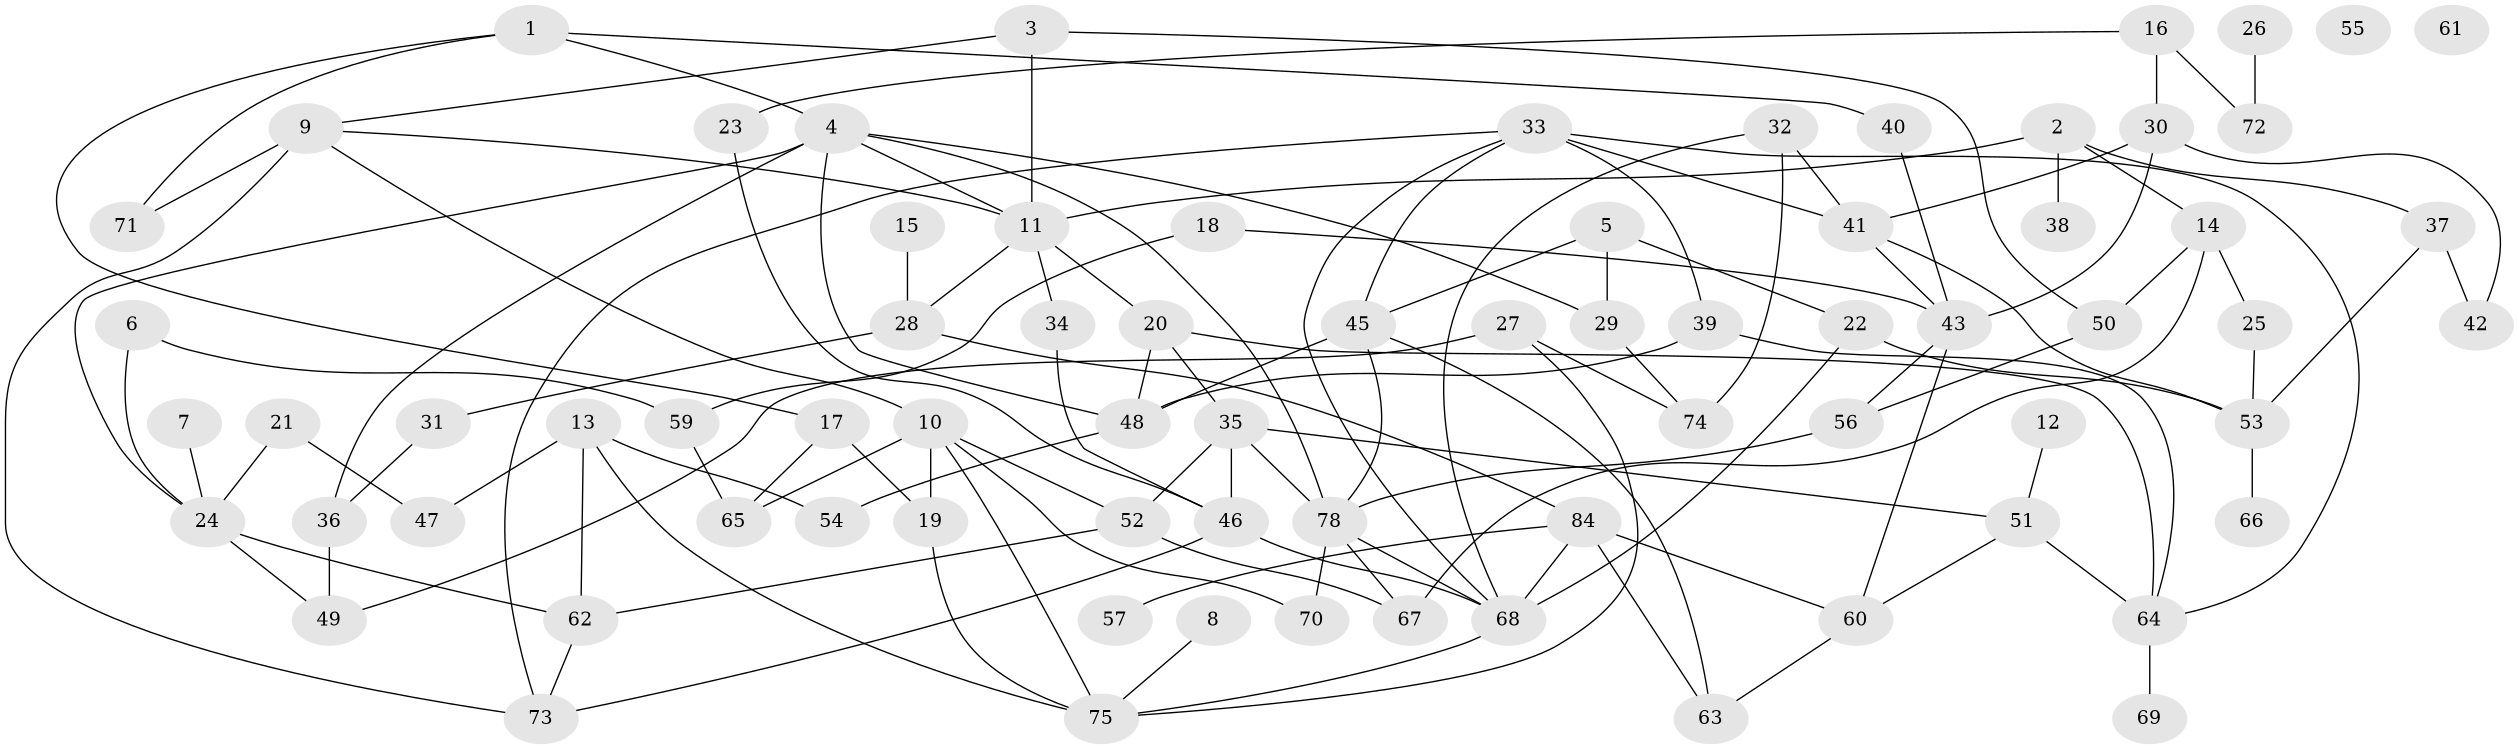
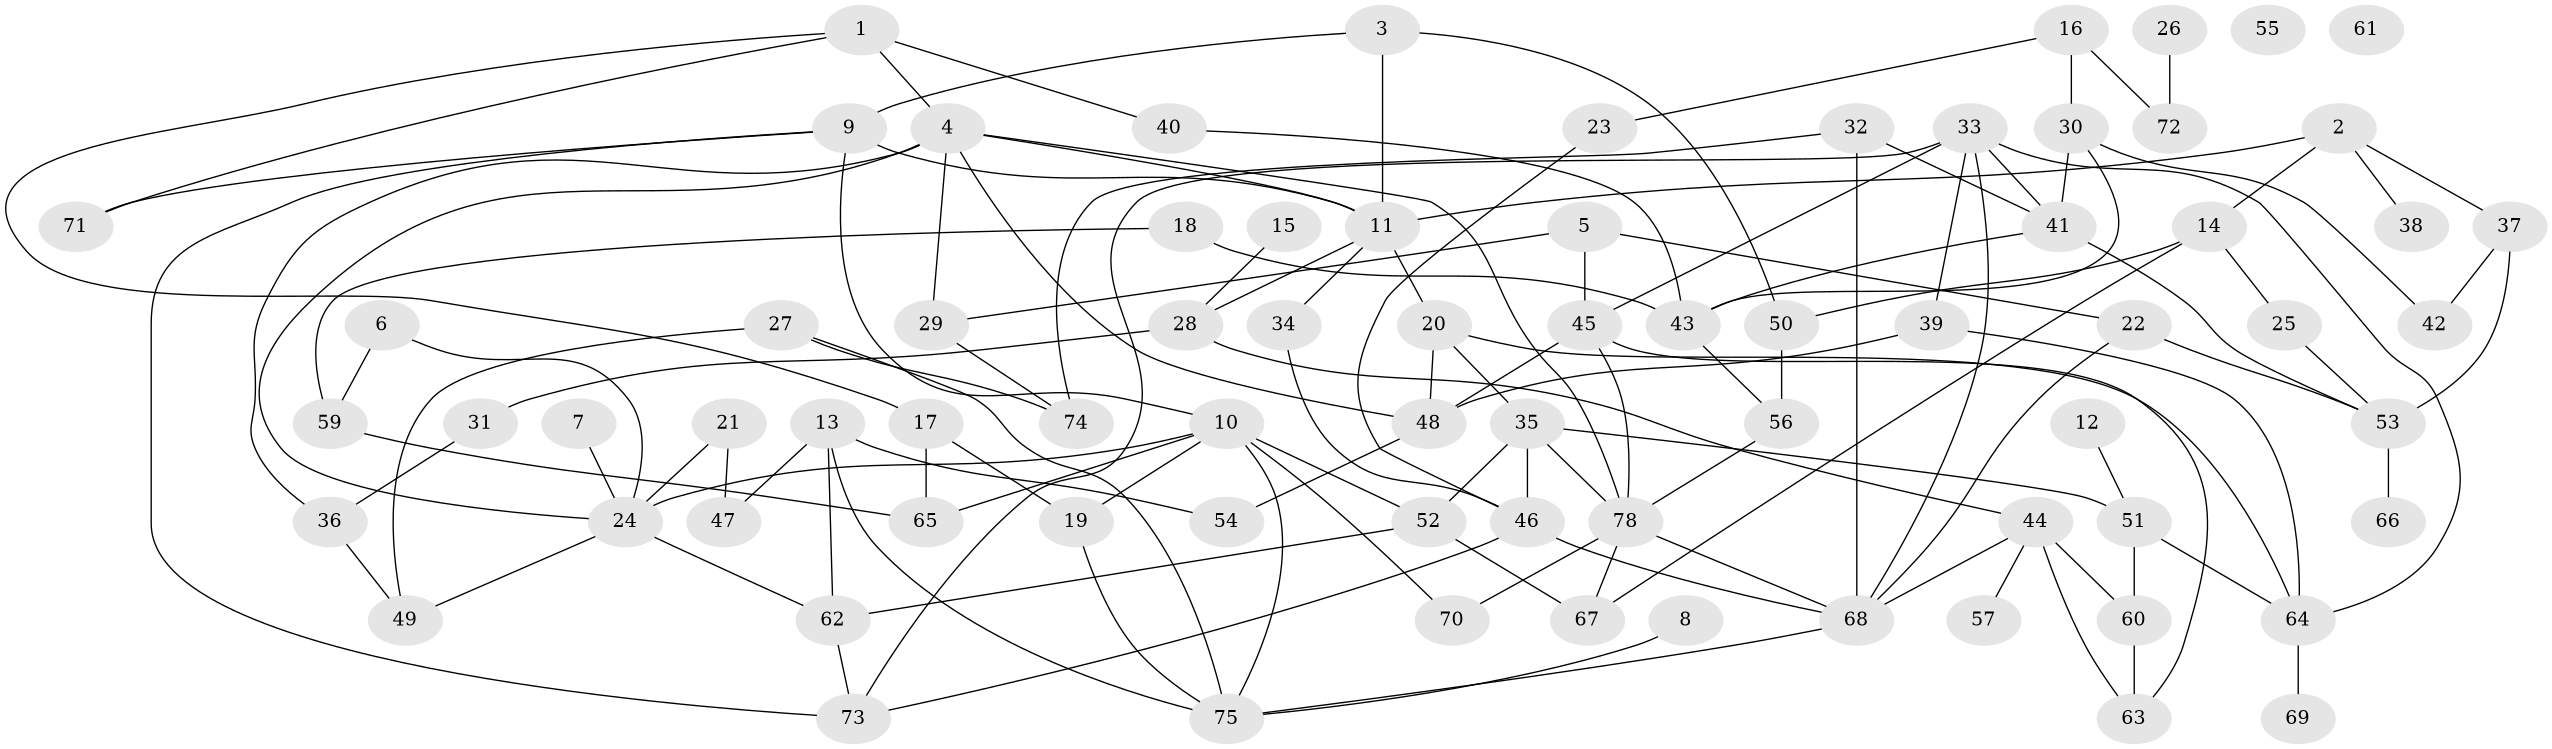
none -> (895, 465)
(1905, 473) -> none
(1584, 522) -> (2036, 522)
